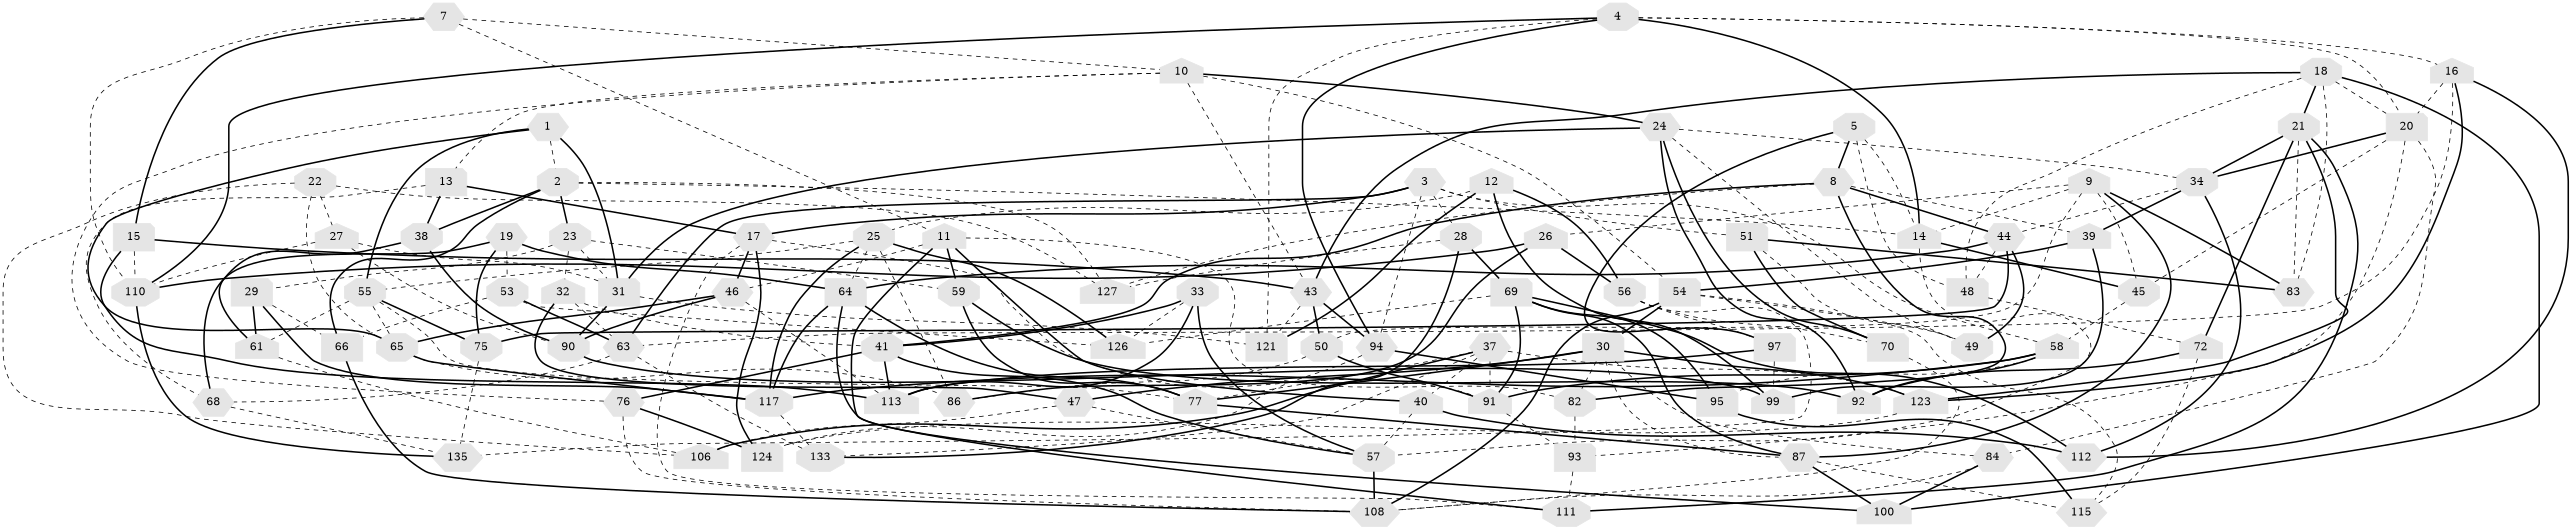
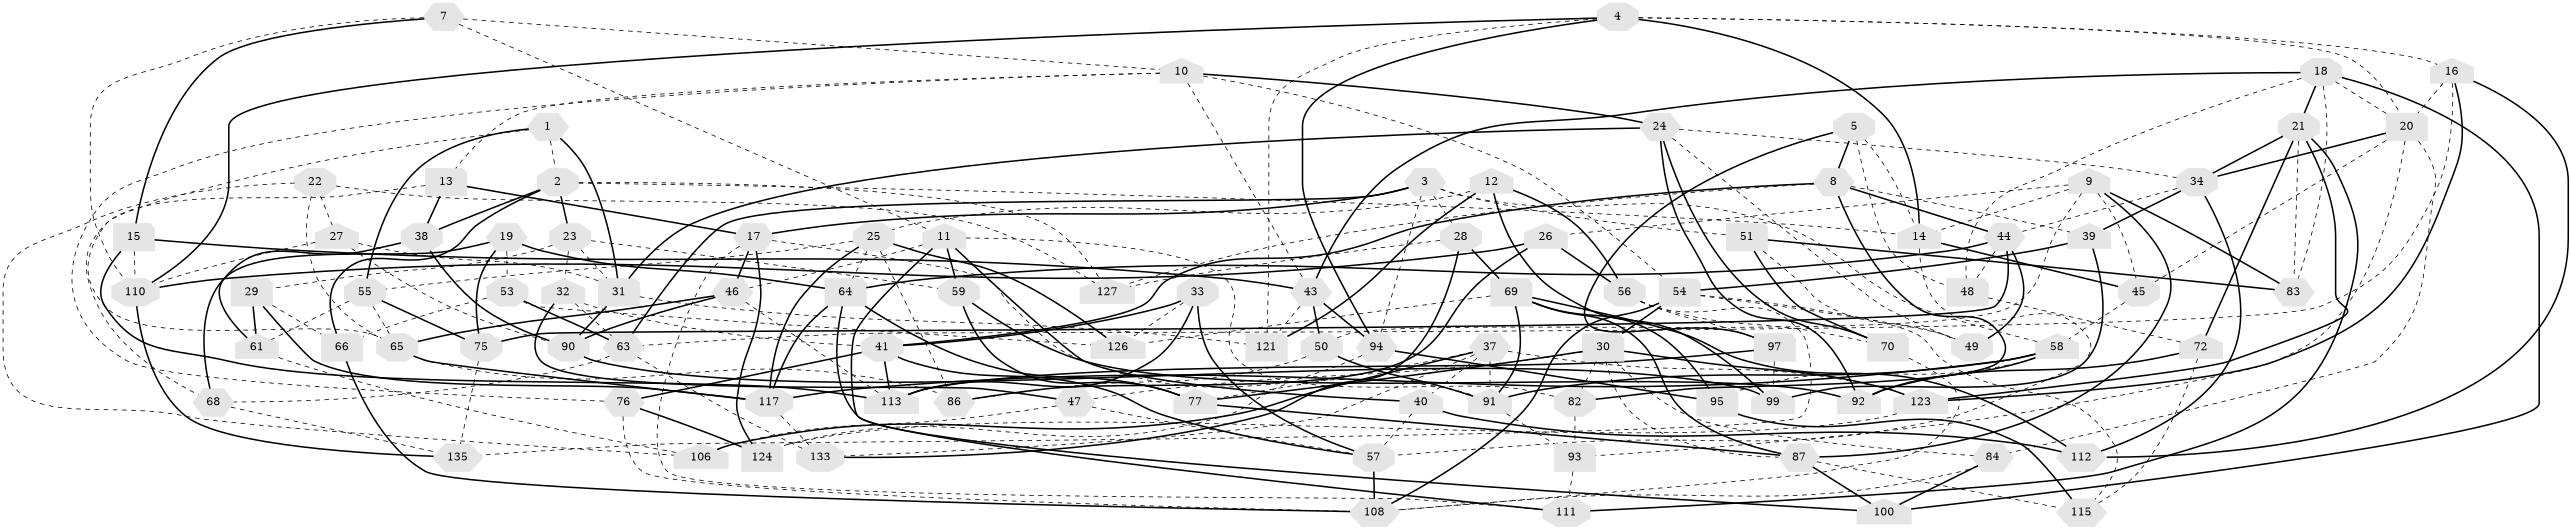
(250, 177) -> (250, 177)
(1338, 376) -> (1338, 376)
(766, 383) -> none
